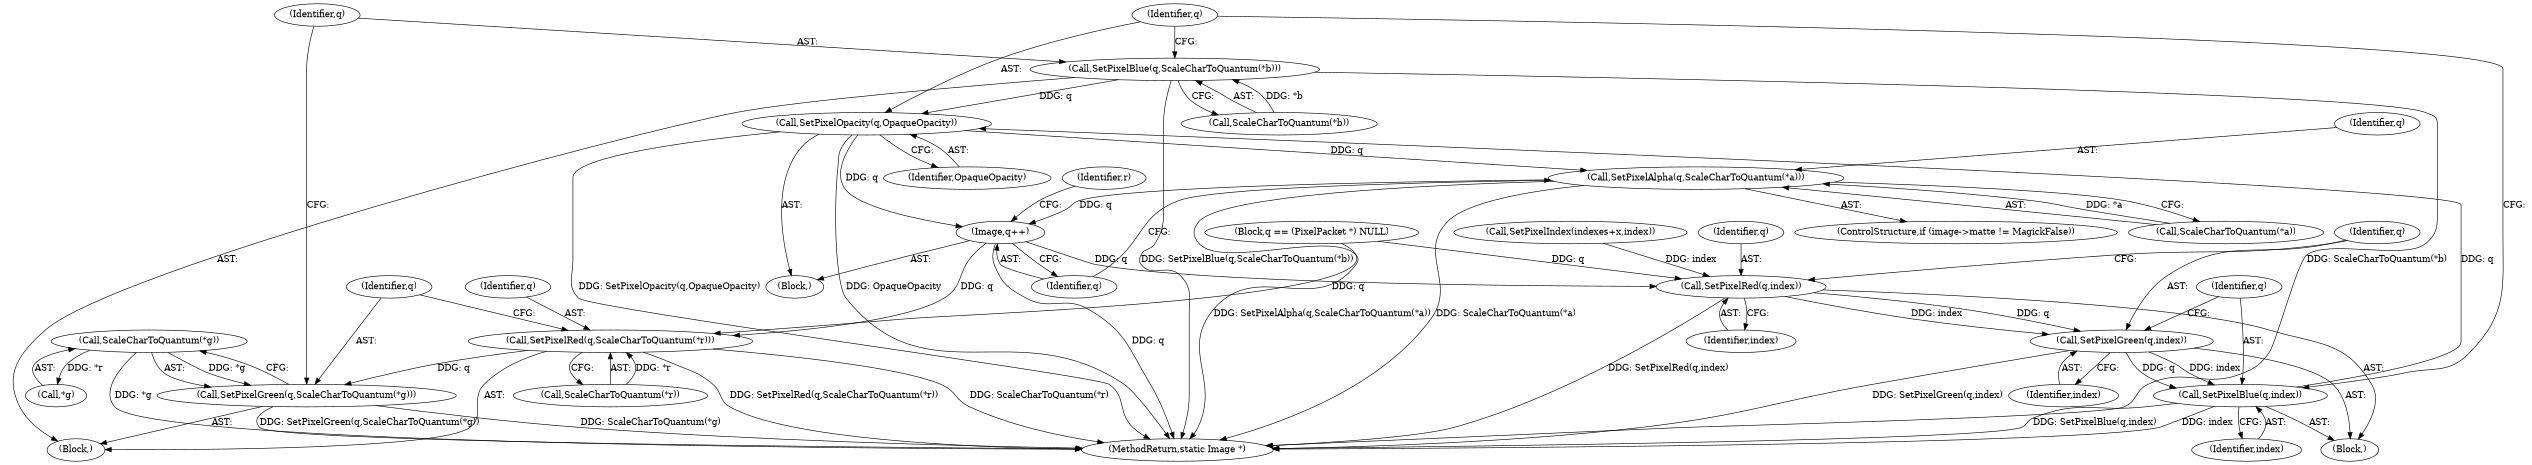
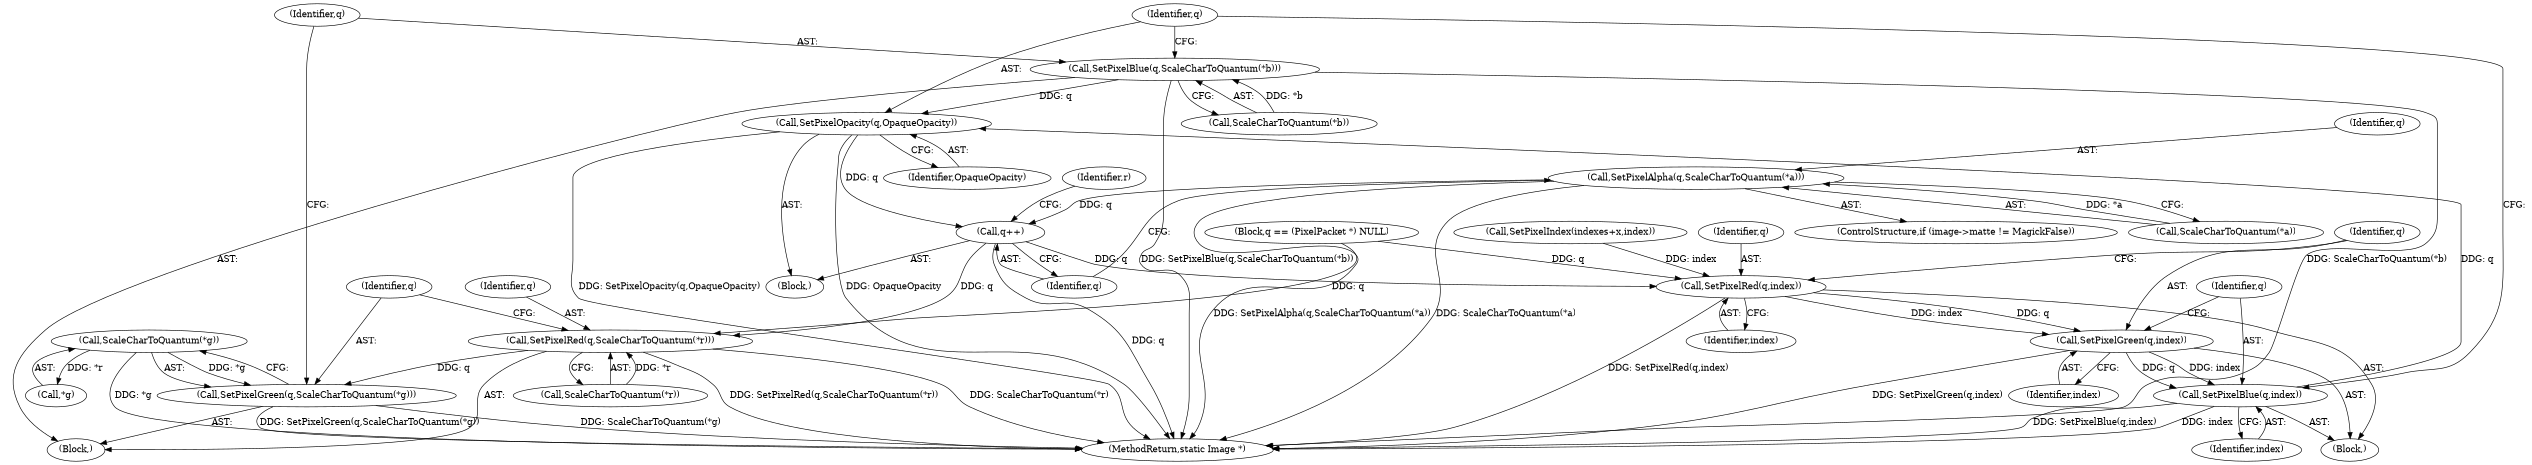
(1273, 150) -> none
(1000, 232) -> (1000, 232)
